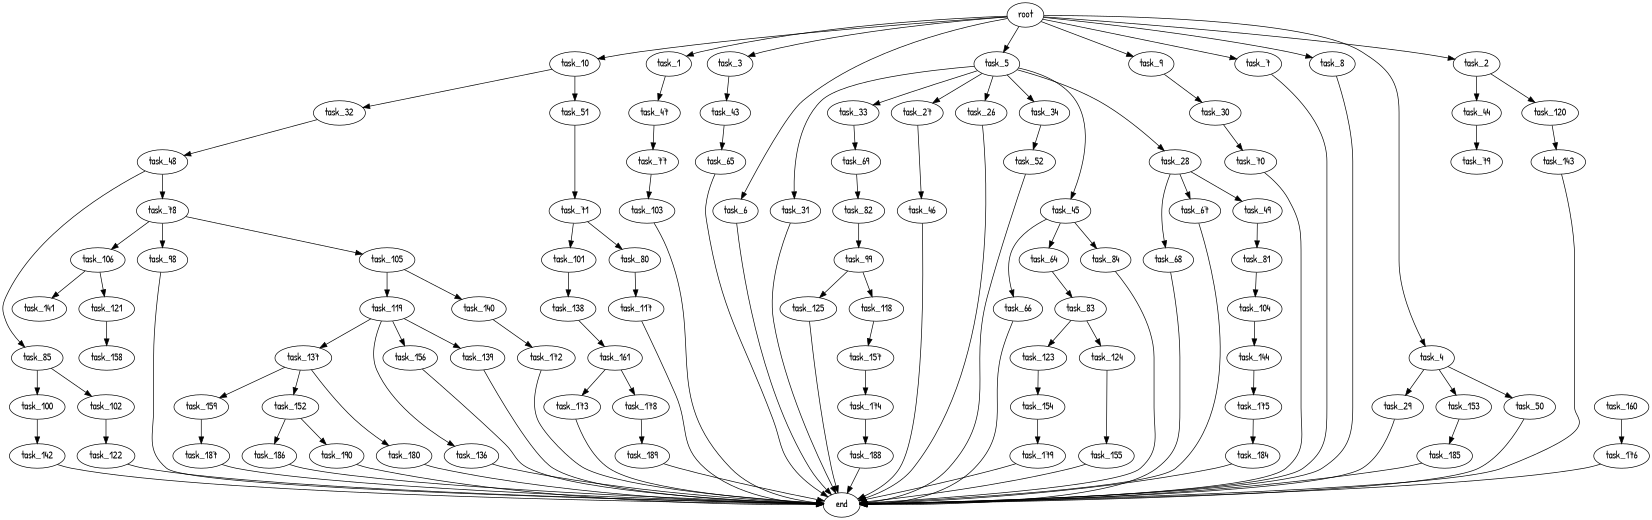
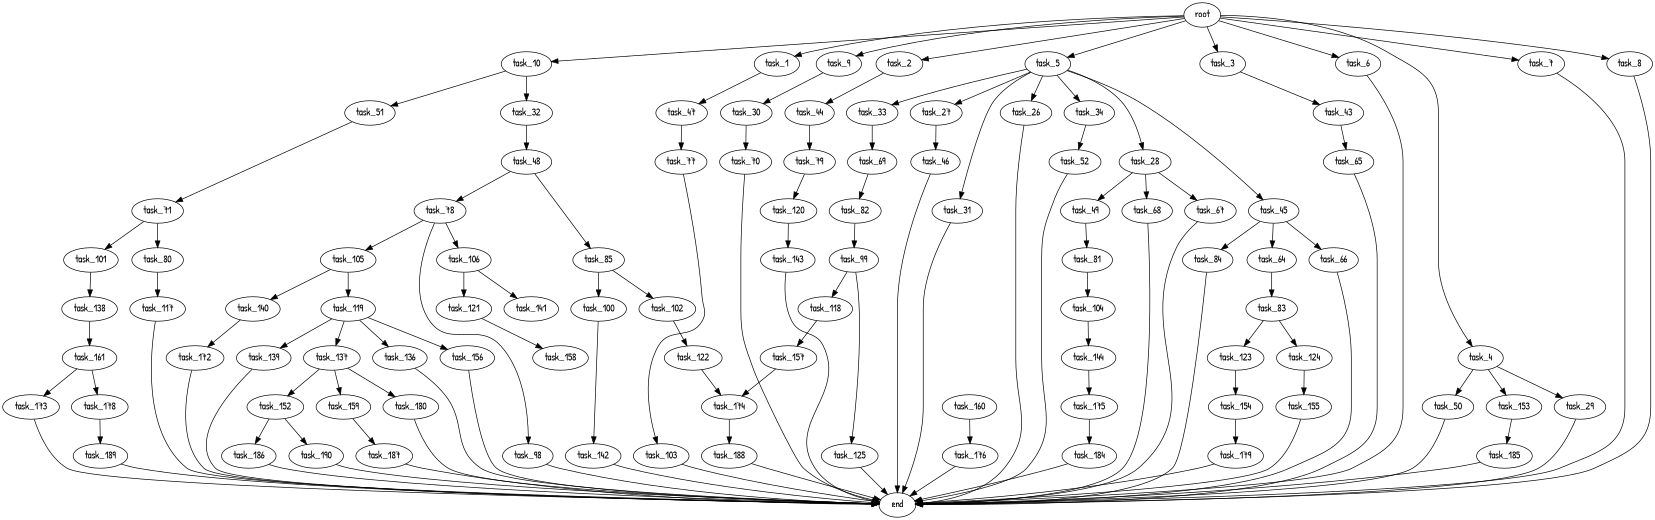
(1510, 86) -> (800, 183)
(471, 493) -> (709, 380)
